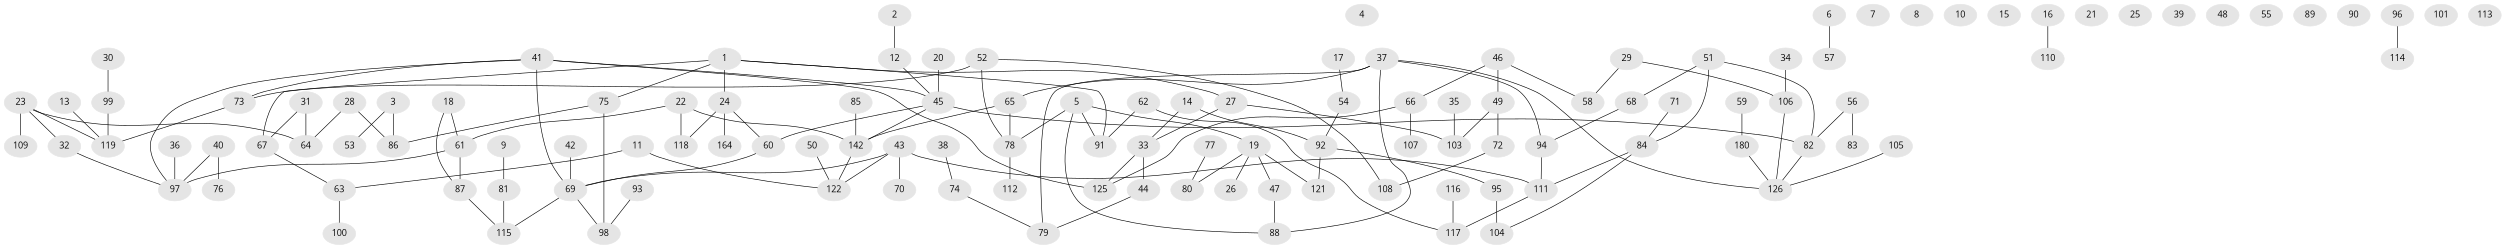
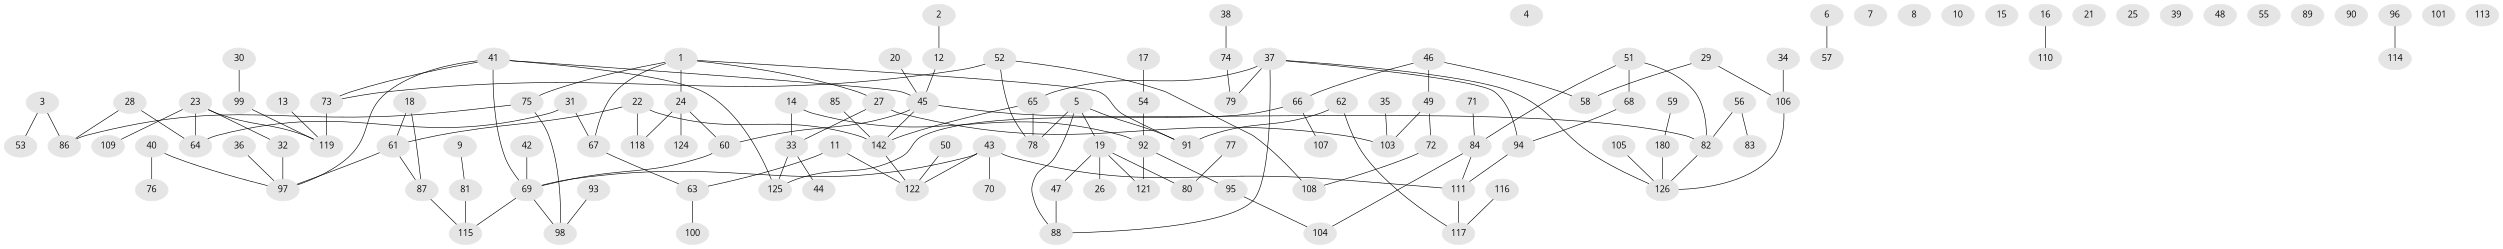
(725, 146) -> (681, 146)
(1010, 190) -> none
(1090, 214) -> none
